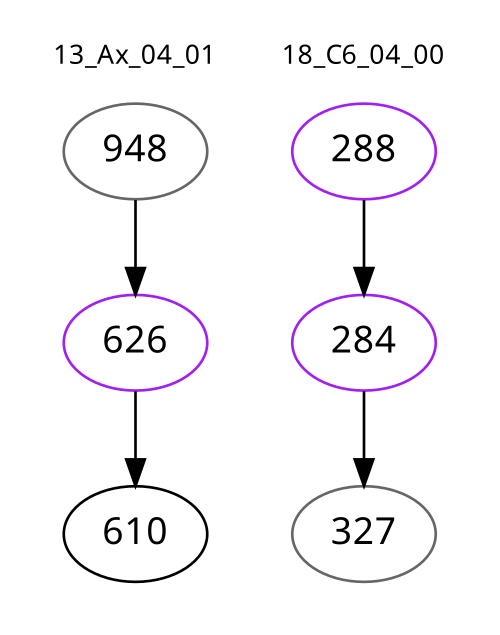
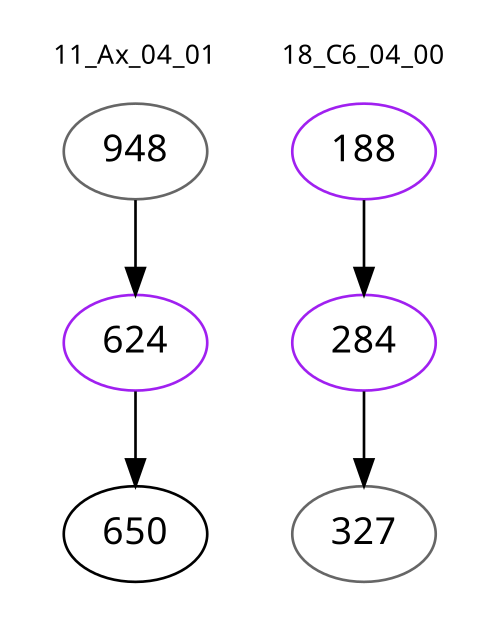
(136, 57) -> (136, 57)
(364, 151) -> (364, 151)
(136, 343) -> (136, 343)
(136, 534) -> (136, 534)
